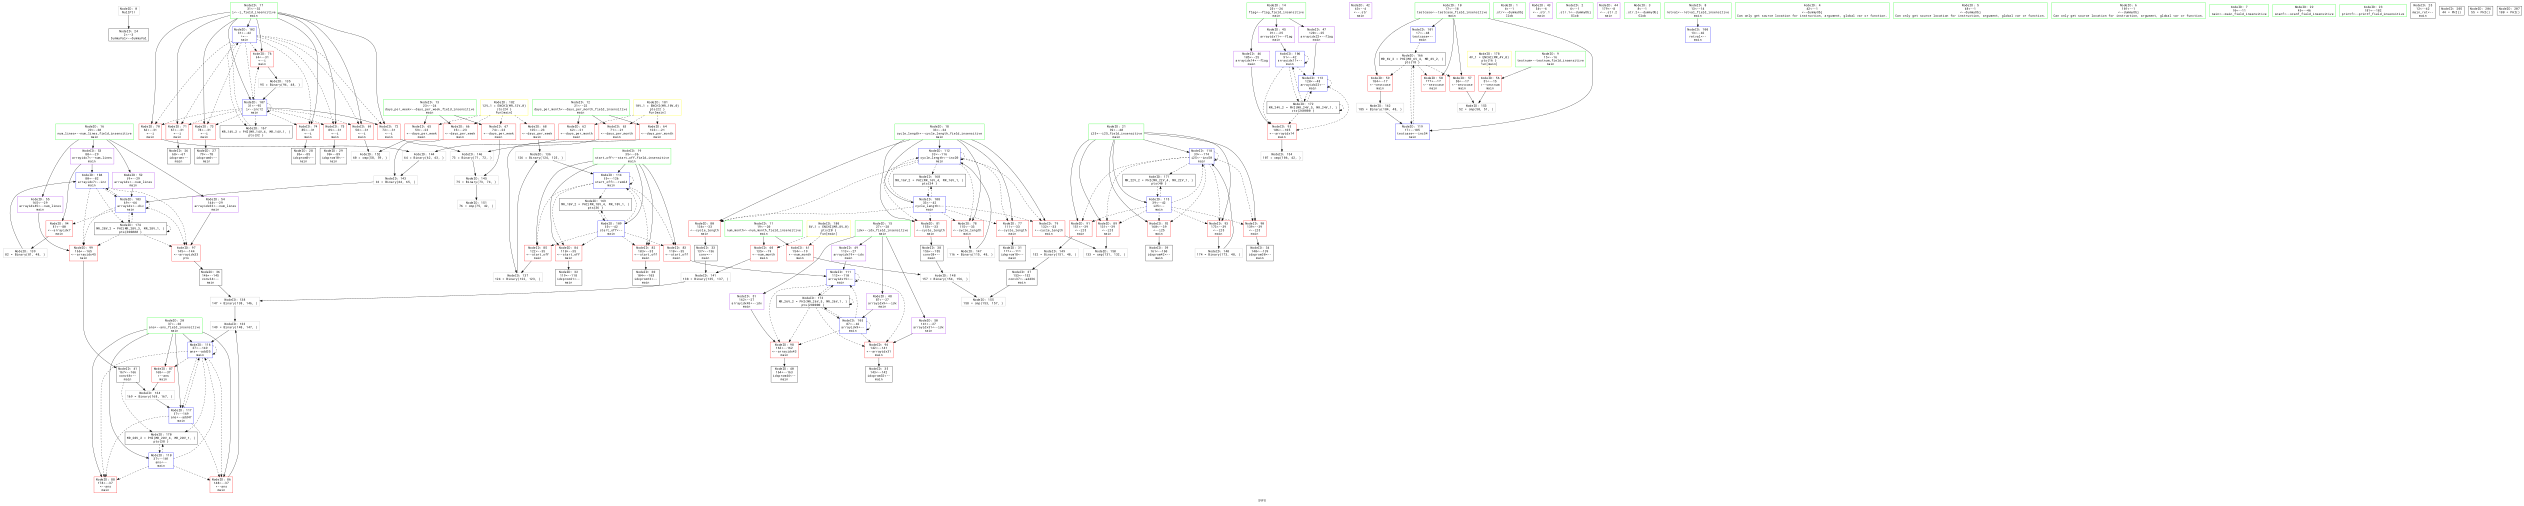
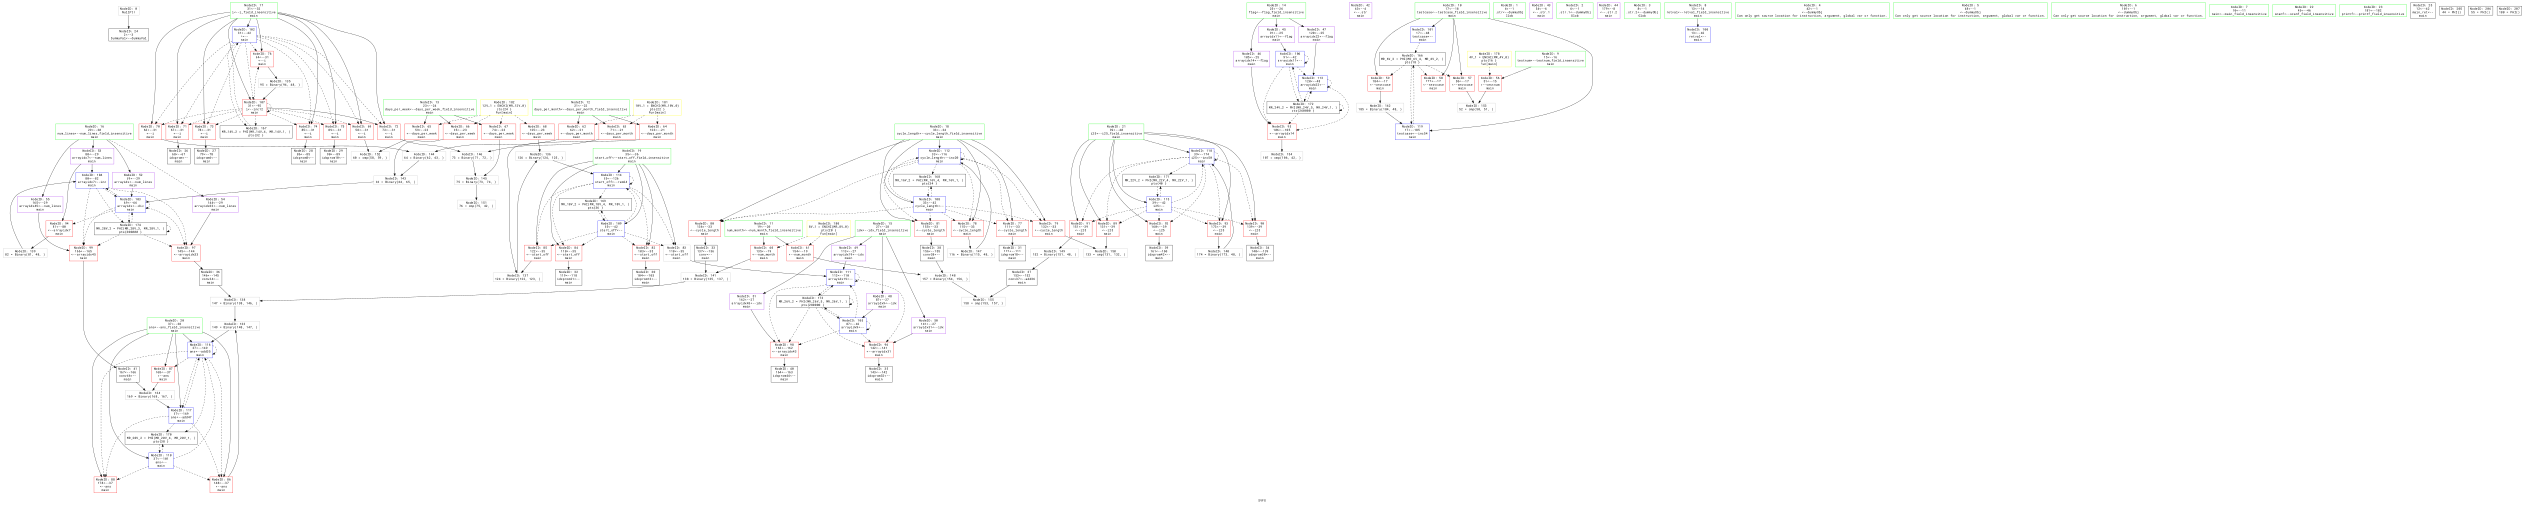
(255, 108) -> (255, 108)
(156, 167) -> (156, 167)
(677, 253) -> (677, 253)
(186, 258) -> (186, 258)
(129, 410) -> (171, 427)
